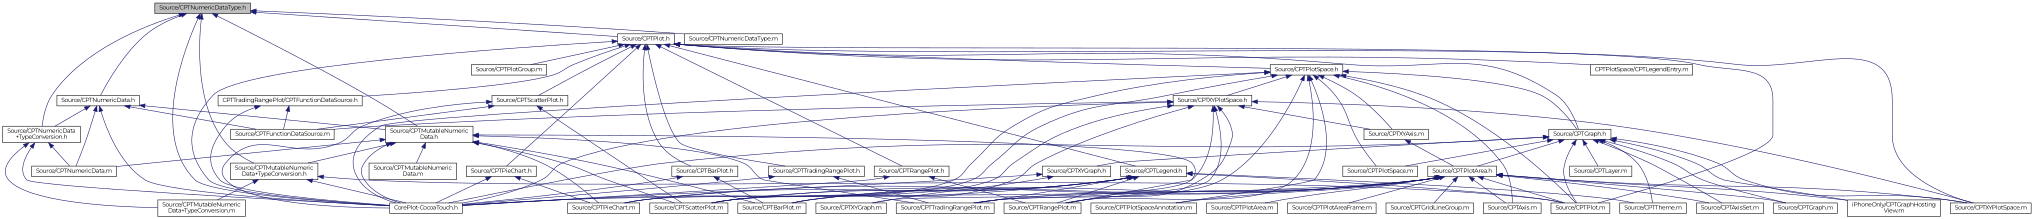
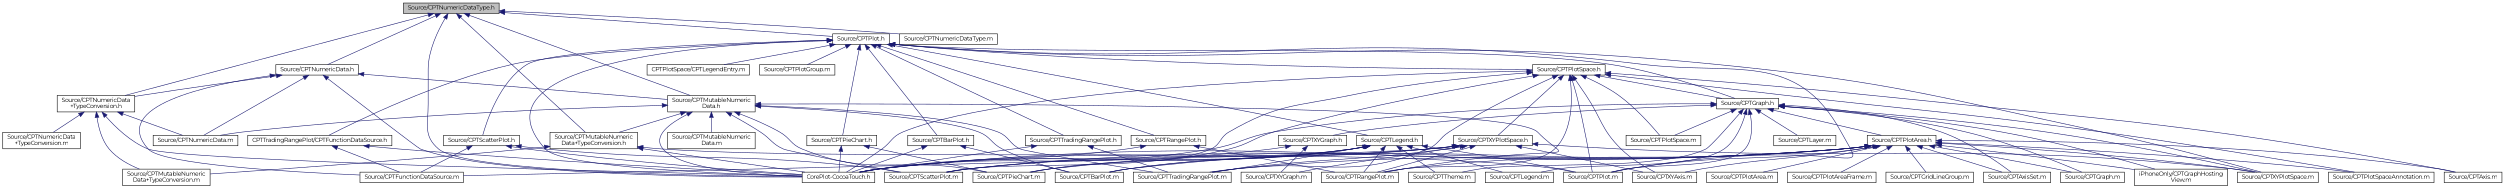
none -> (42, 141)
(1432, 154) -> (1755, 161)
none -> (1519, 177)
